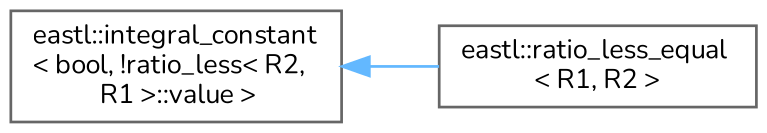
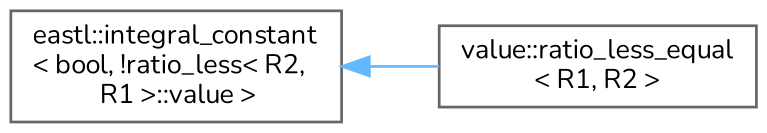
(598, 66) -> (598, 66)
